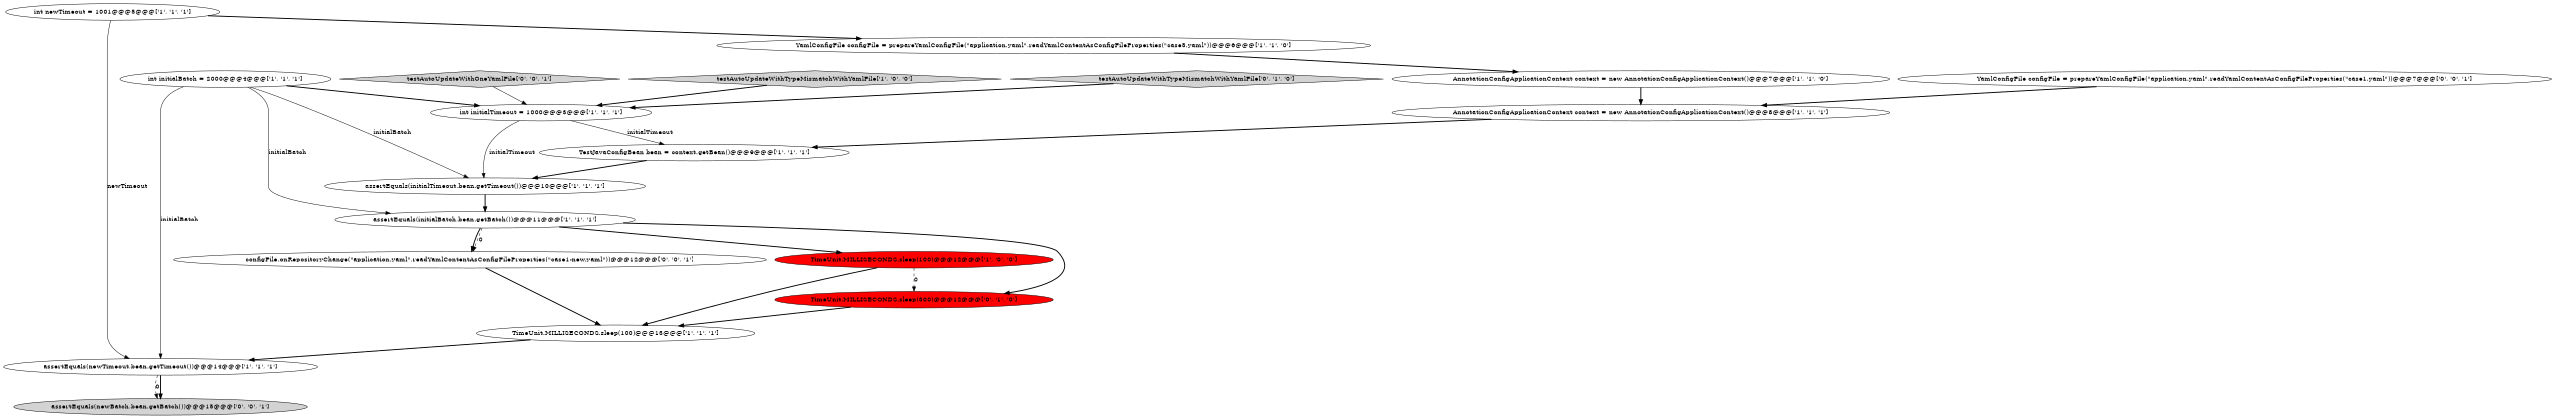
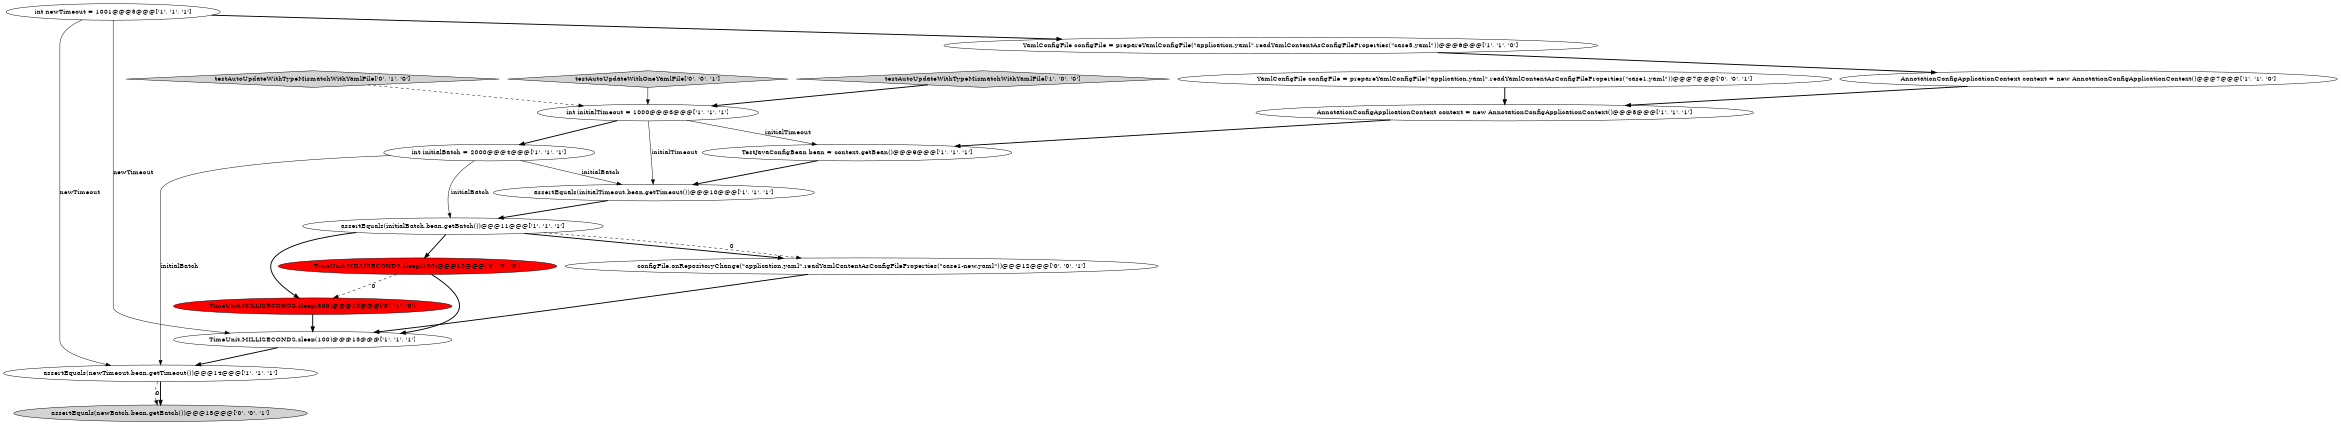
(381, 96) -> (571, 132)
(874, 96) -> (473, 95)
none -> (113, 222)
